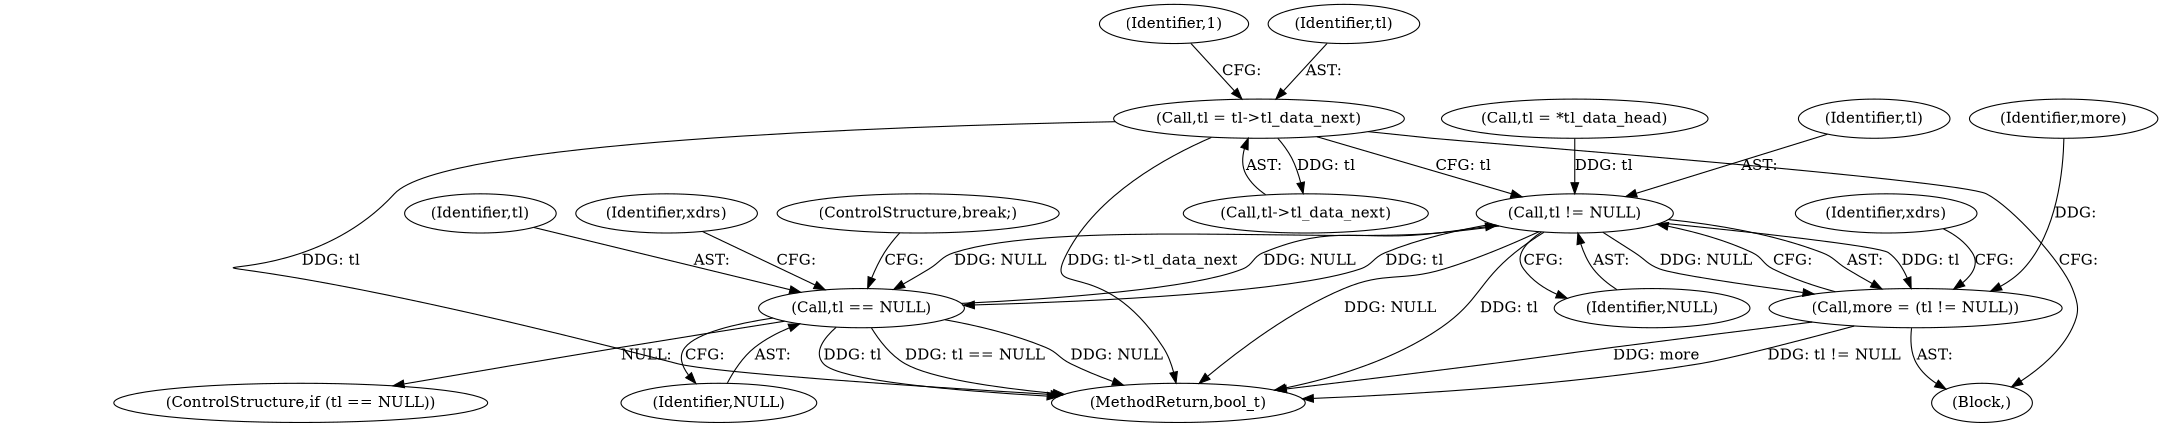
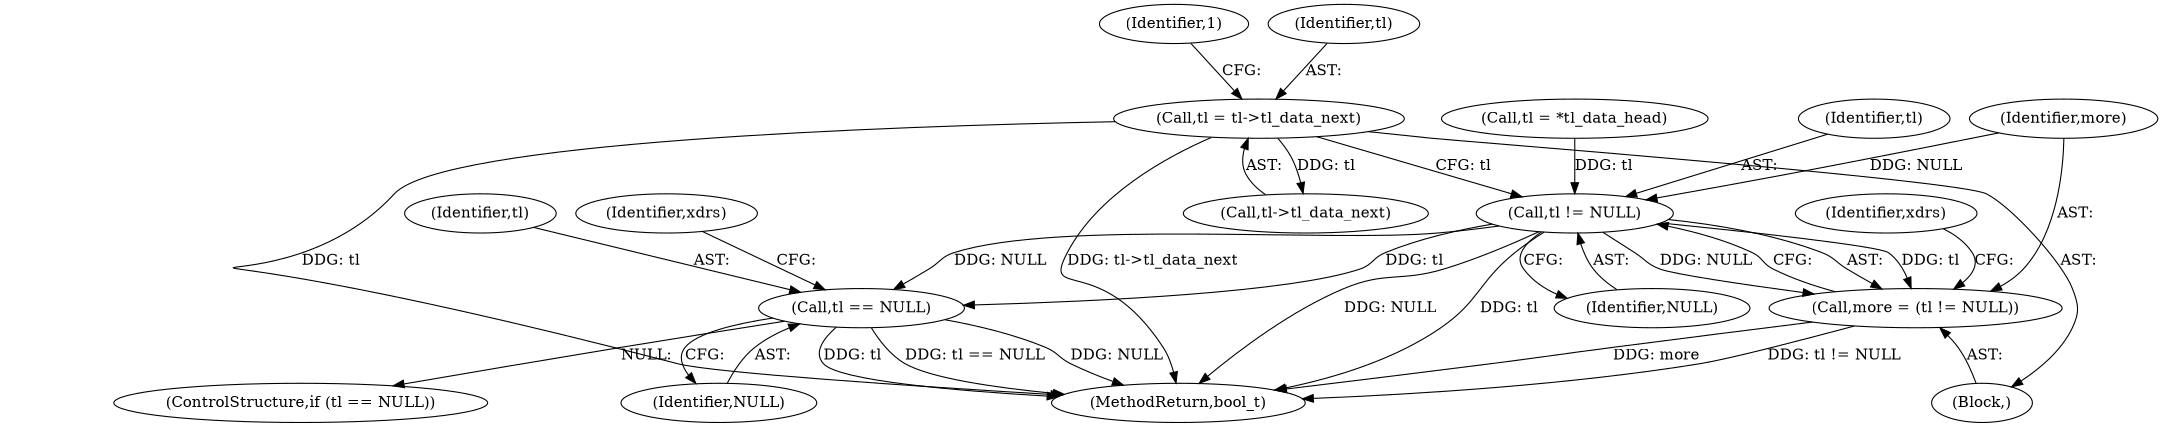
(918, 213) -> none
(2078, 213) -> (2078, 213)
(2081, 261) -> (2081, 261)
(1227, 274) -> (1828, 166)
(1915, 360) -> (1965, 358)
